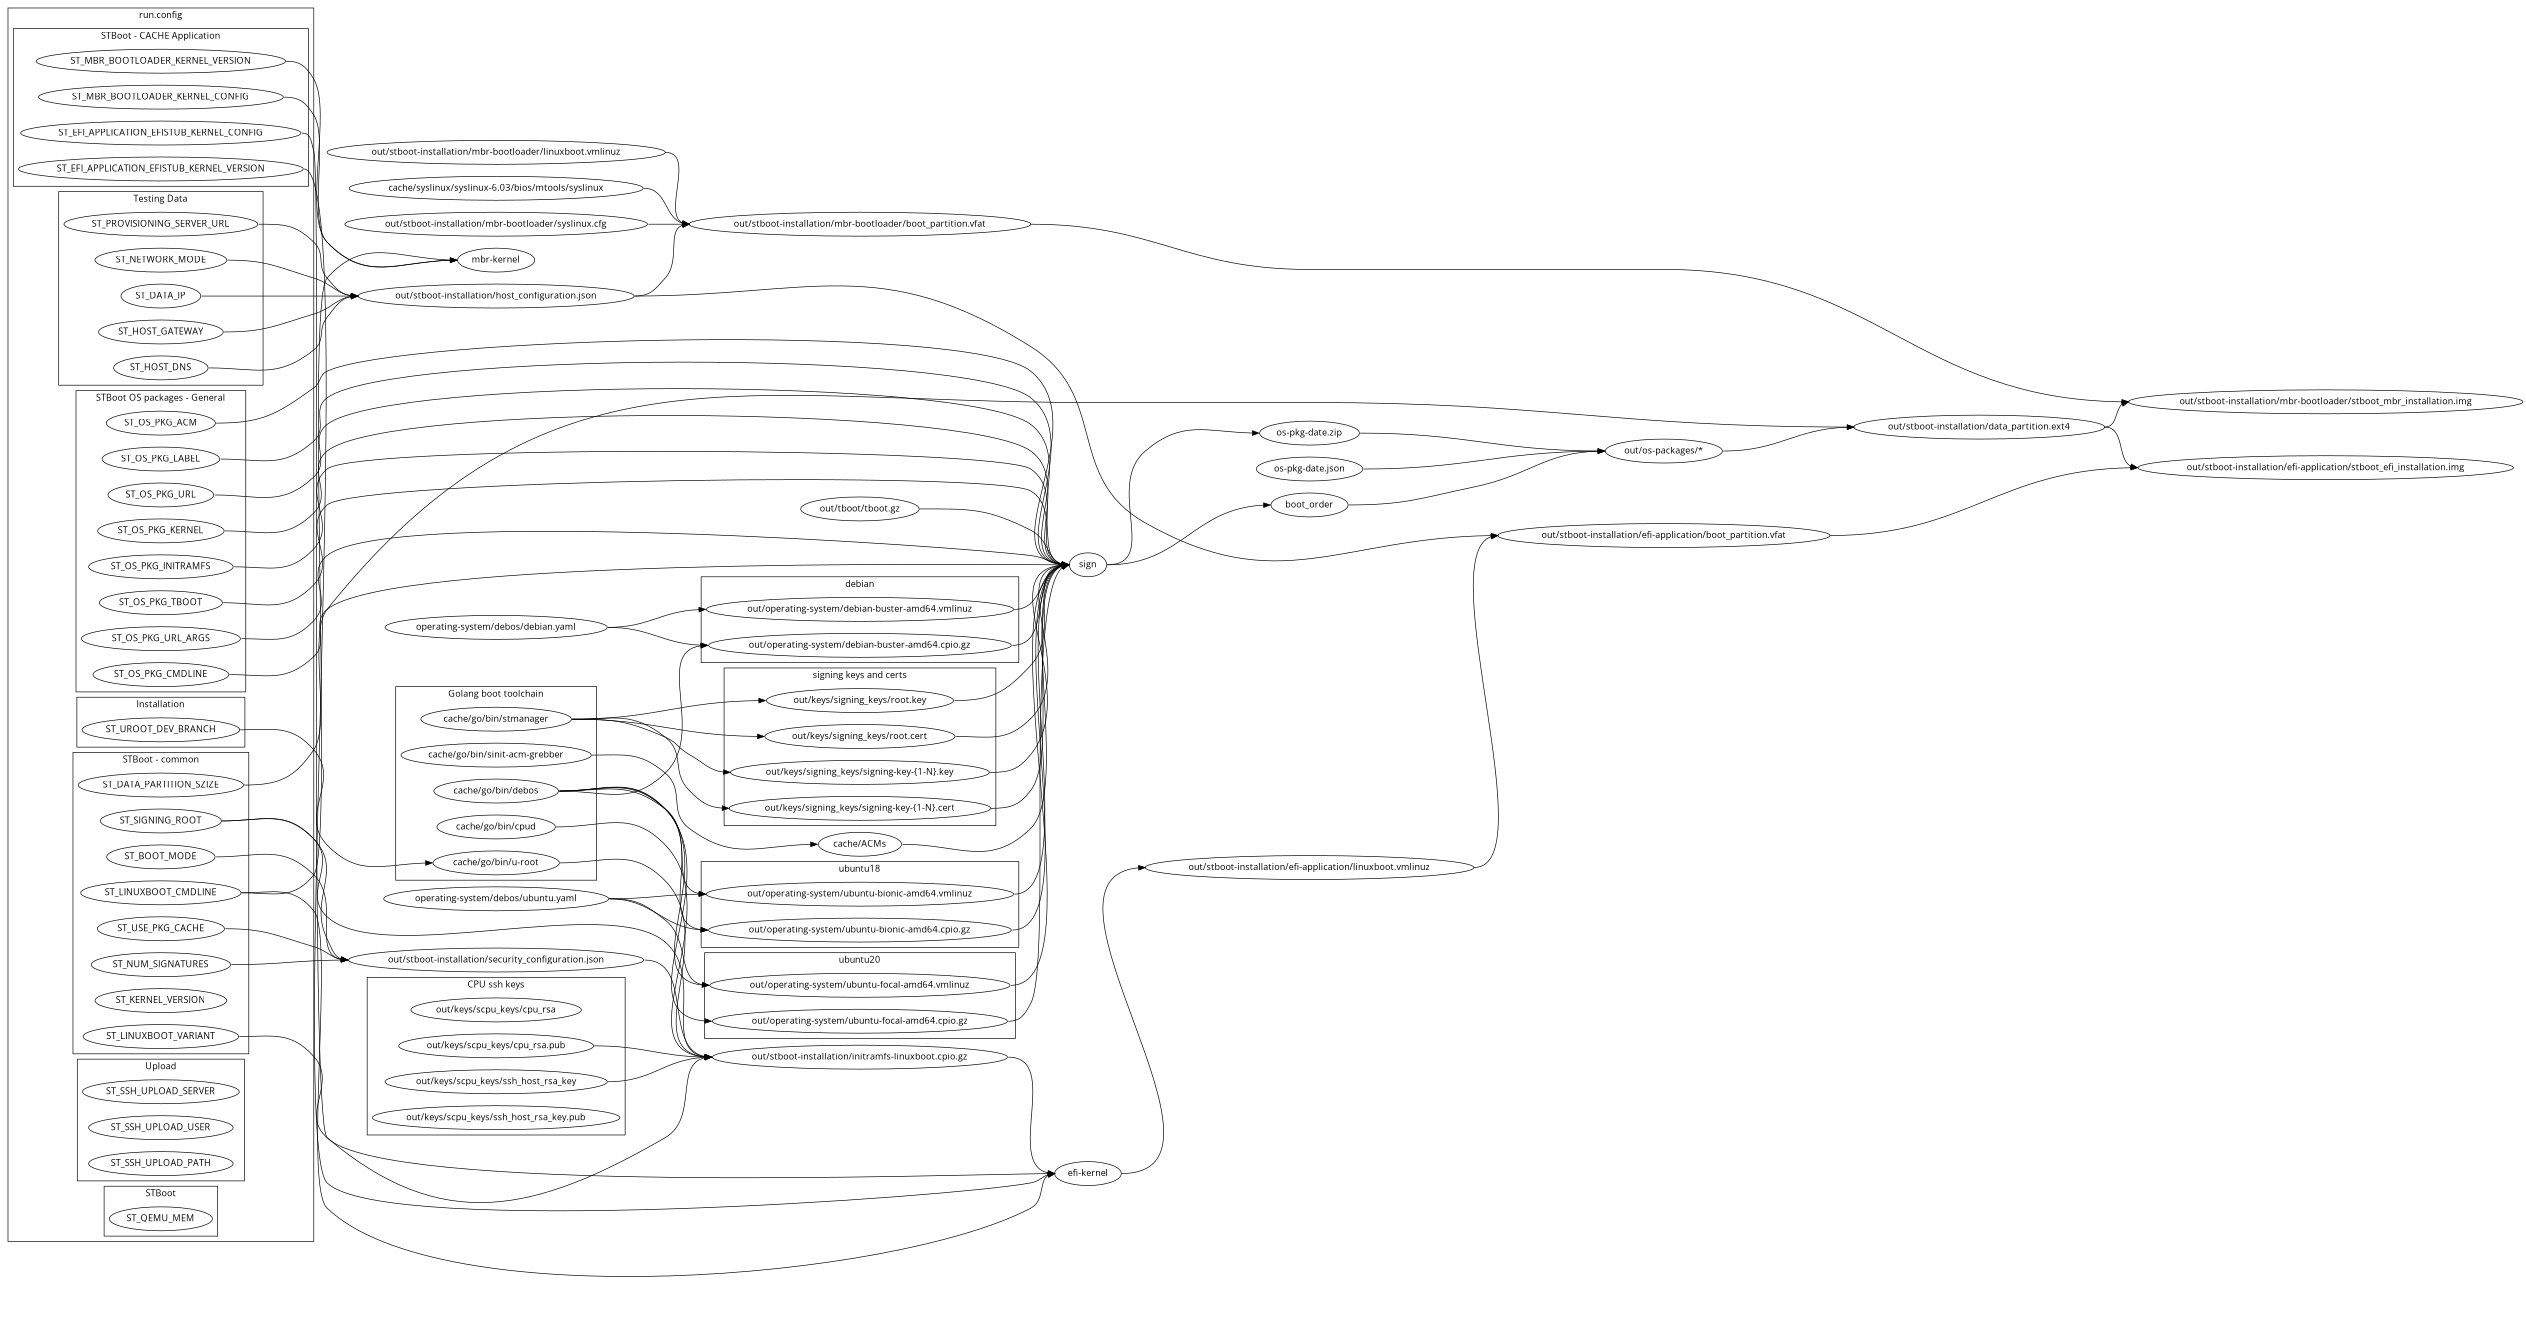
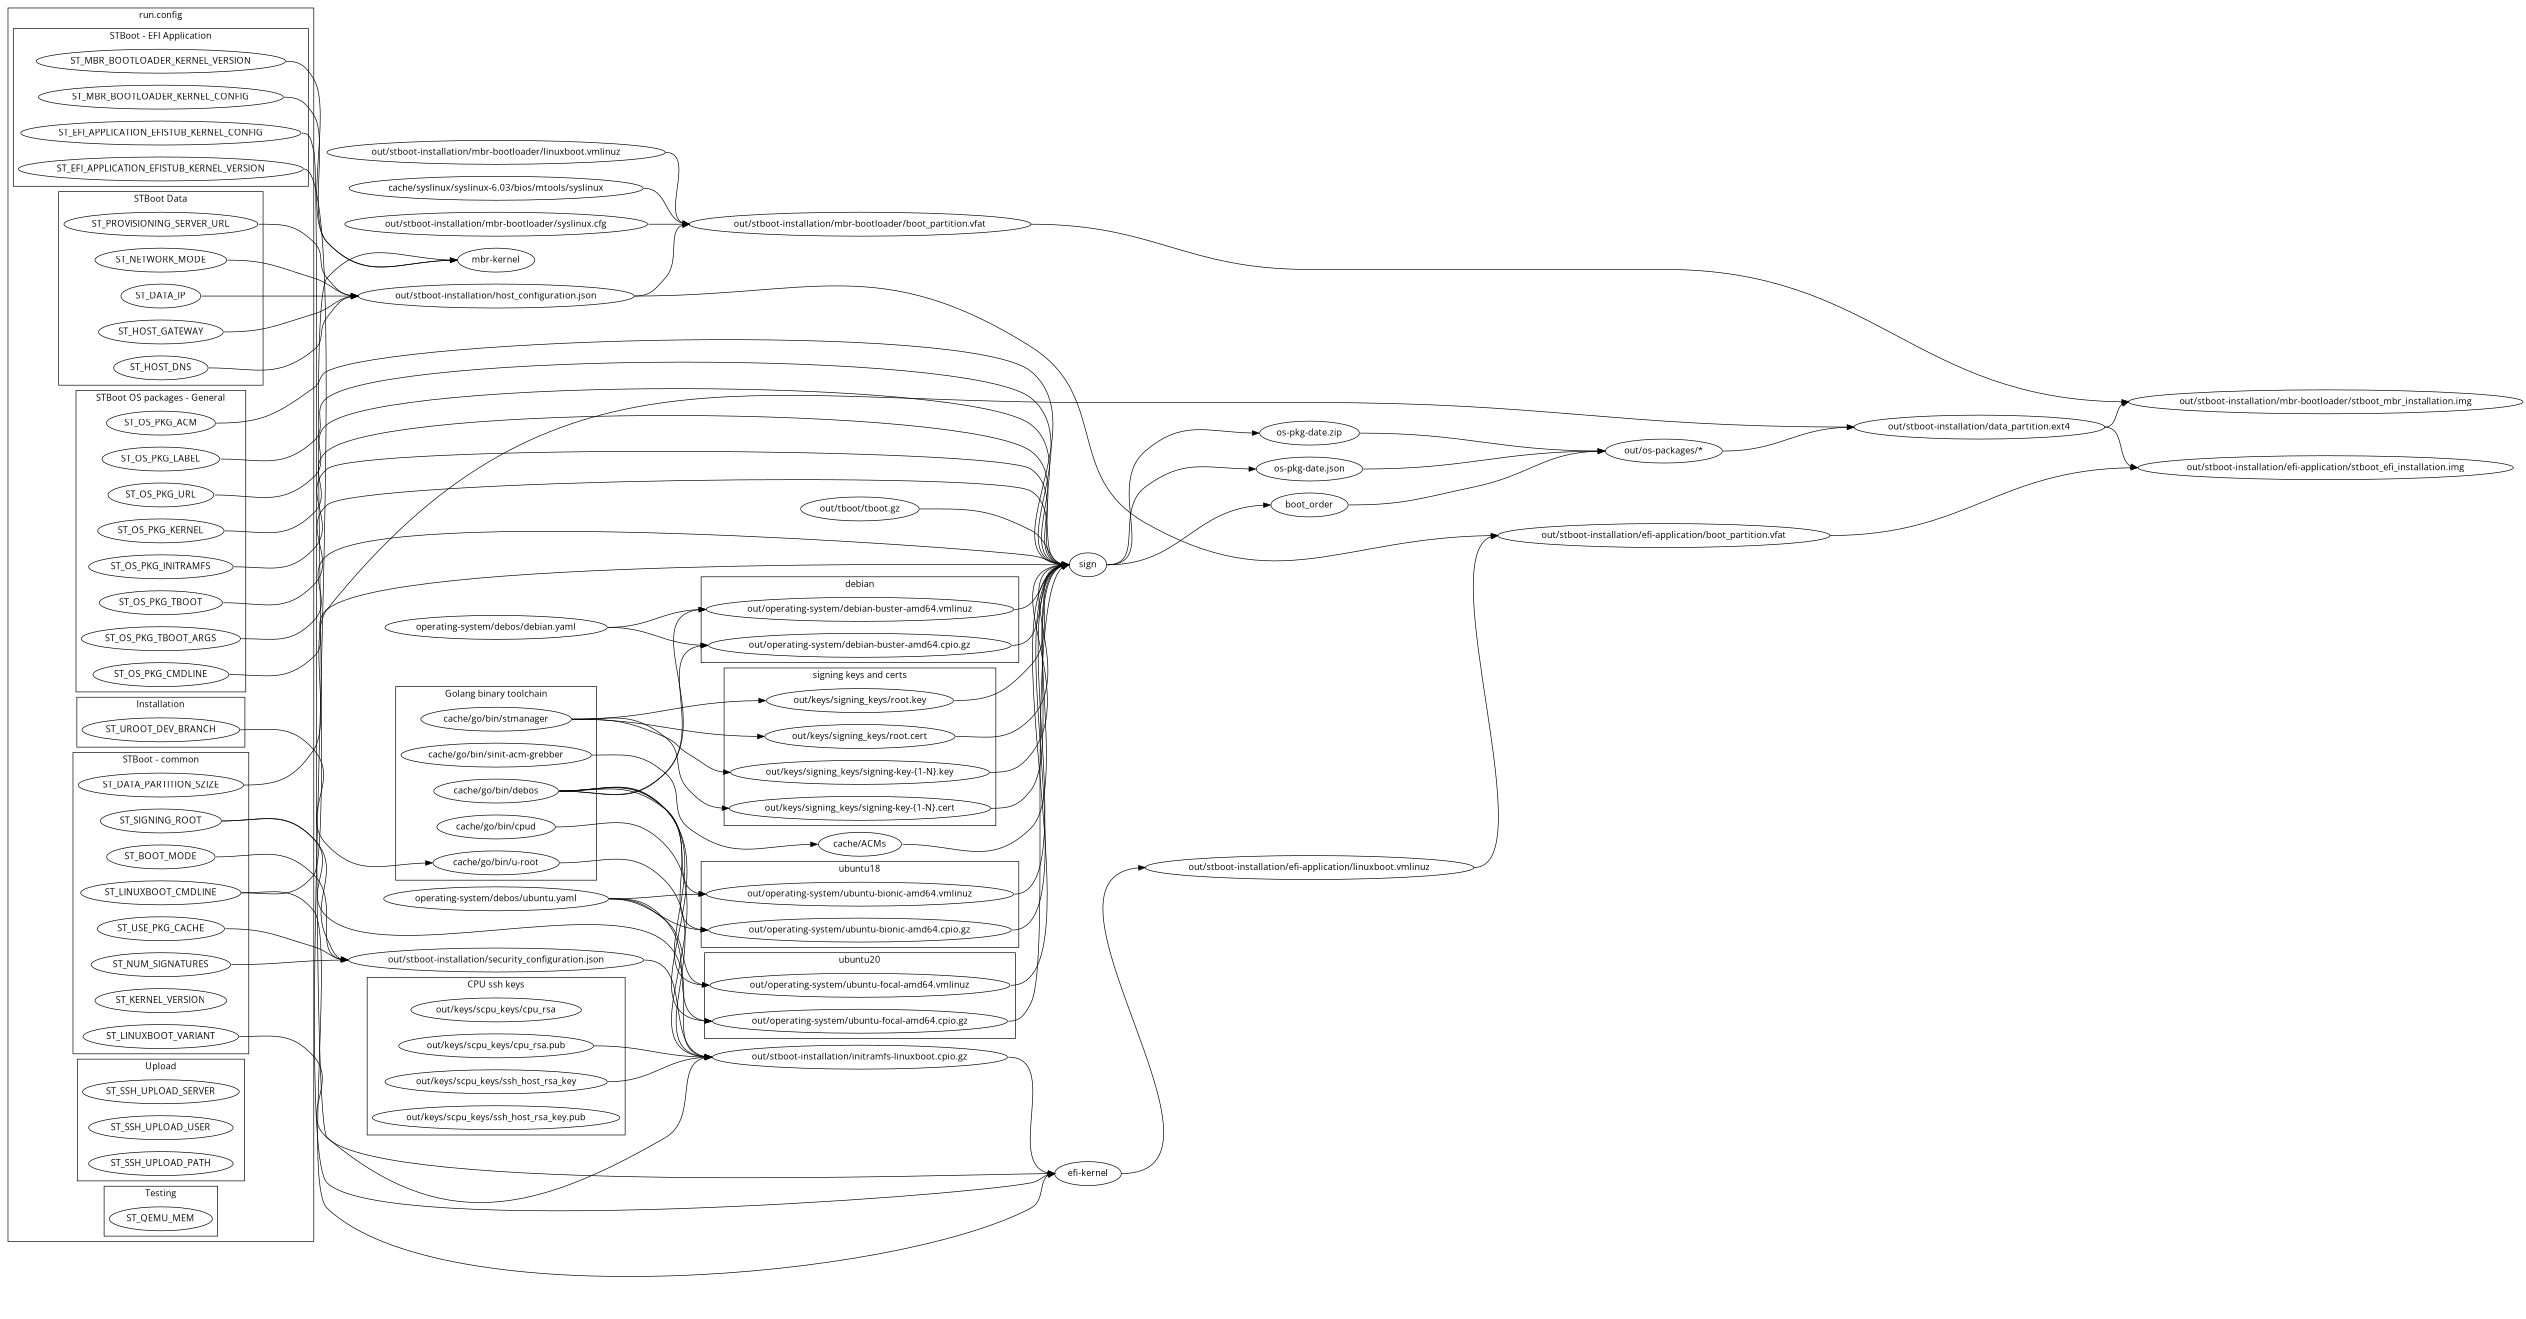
(161, 36) -> (161, 36)
(161, 199) -> (161, 199)
none -> (1151, 483)
(161, 639) -> (161, 639)
(496, 694) -> (496, 694)
none -> (680, 742)
none -> (677, 943)
(161, 1194) -> (161, 1194)
